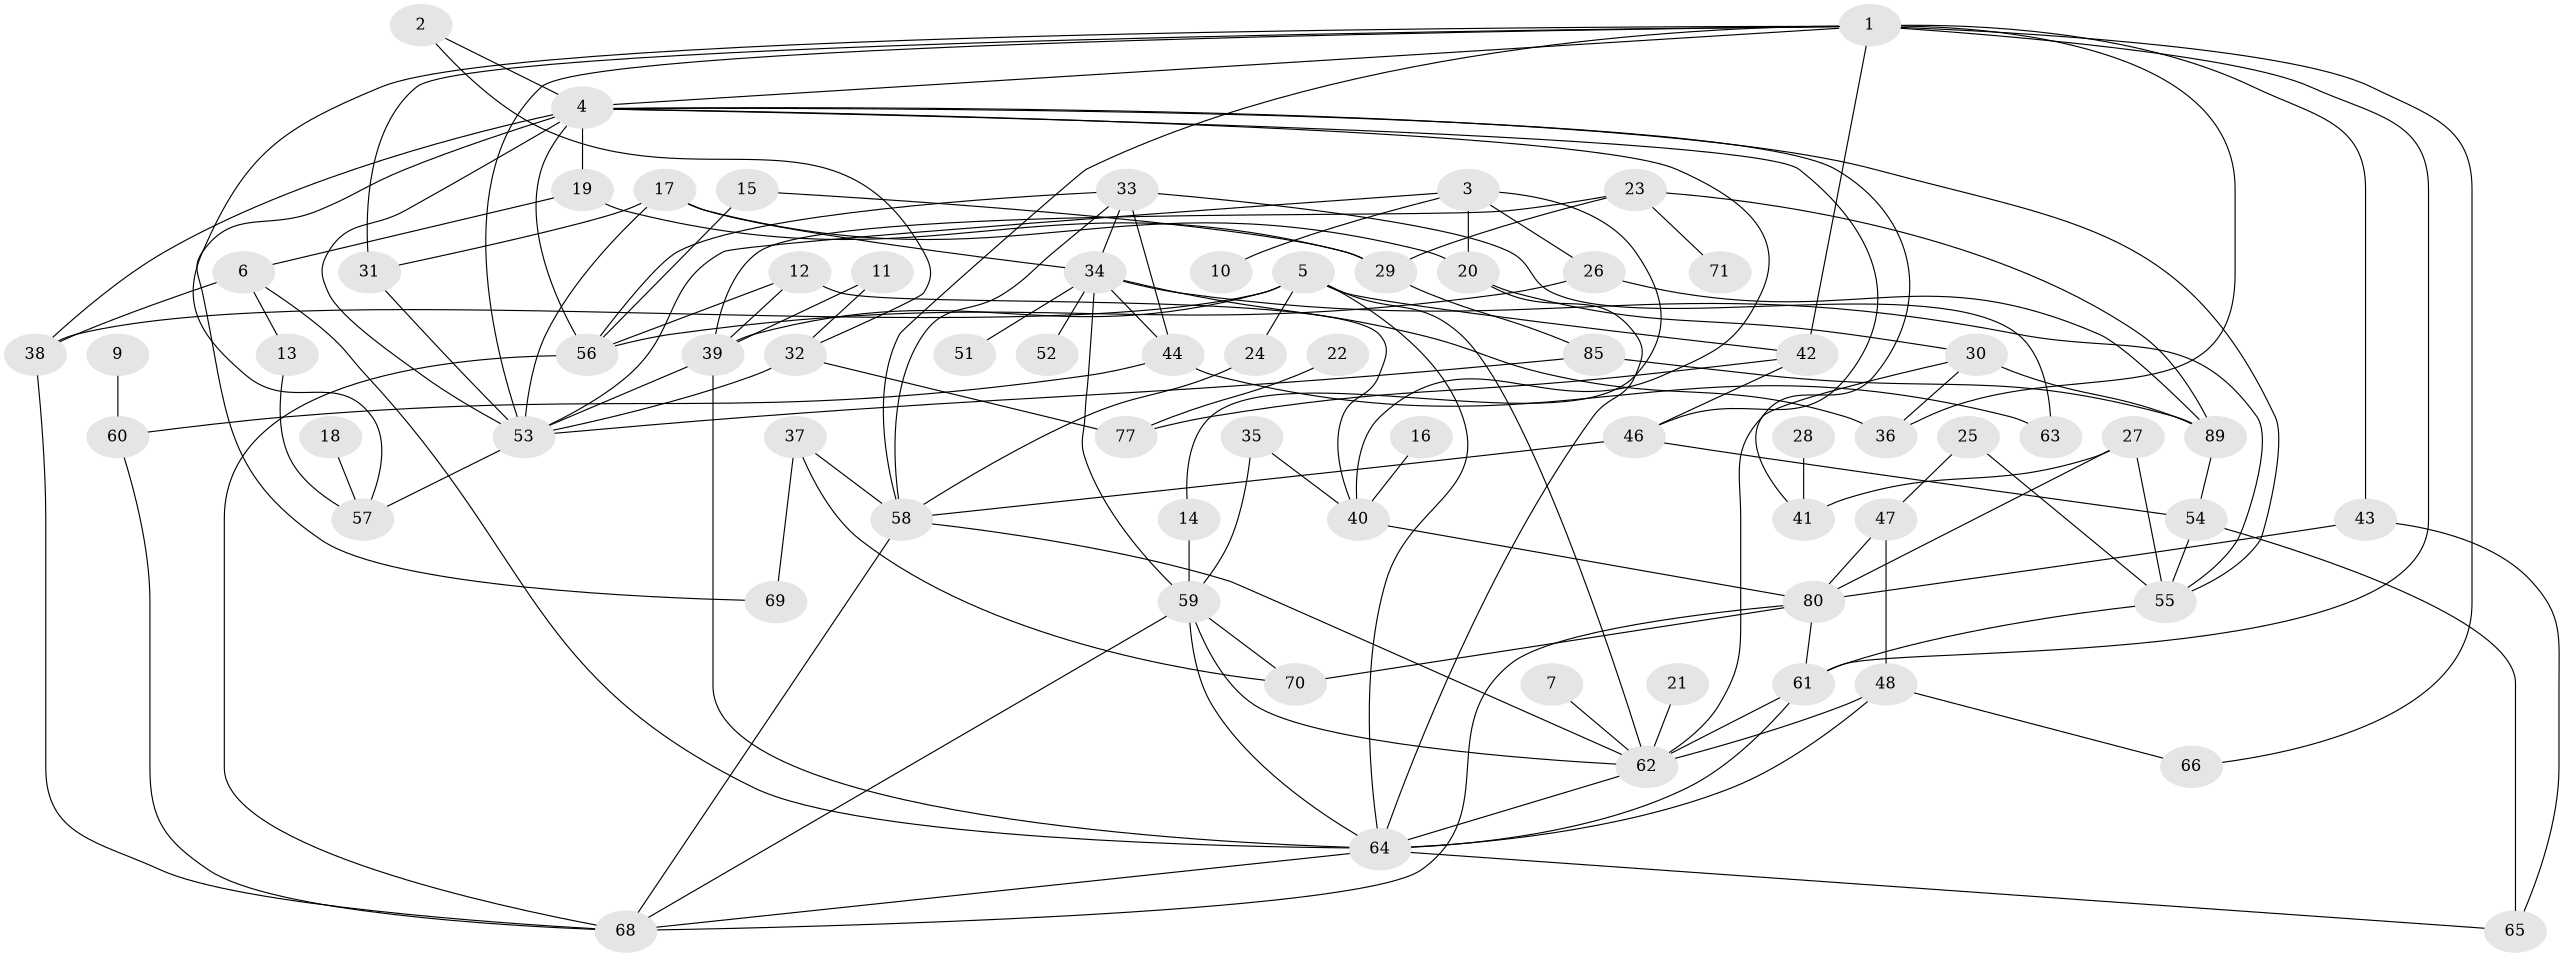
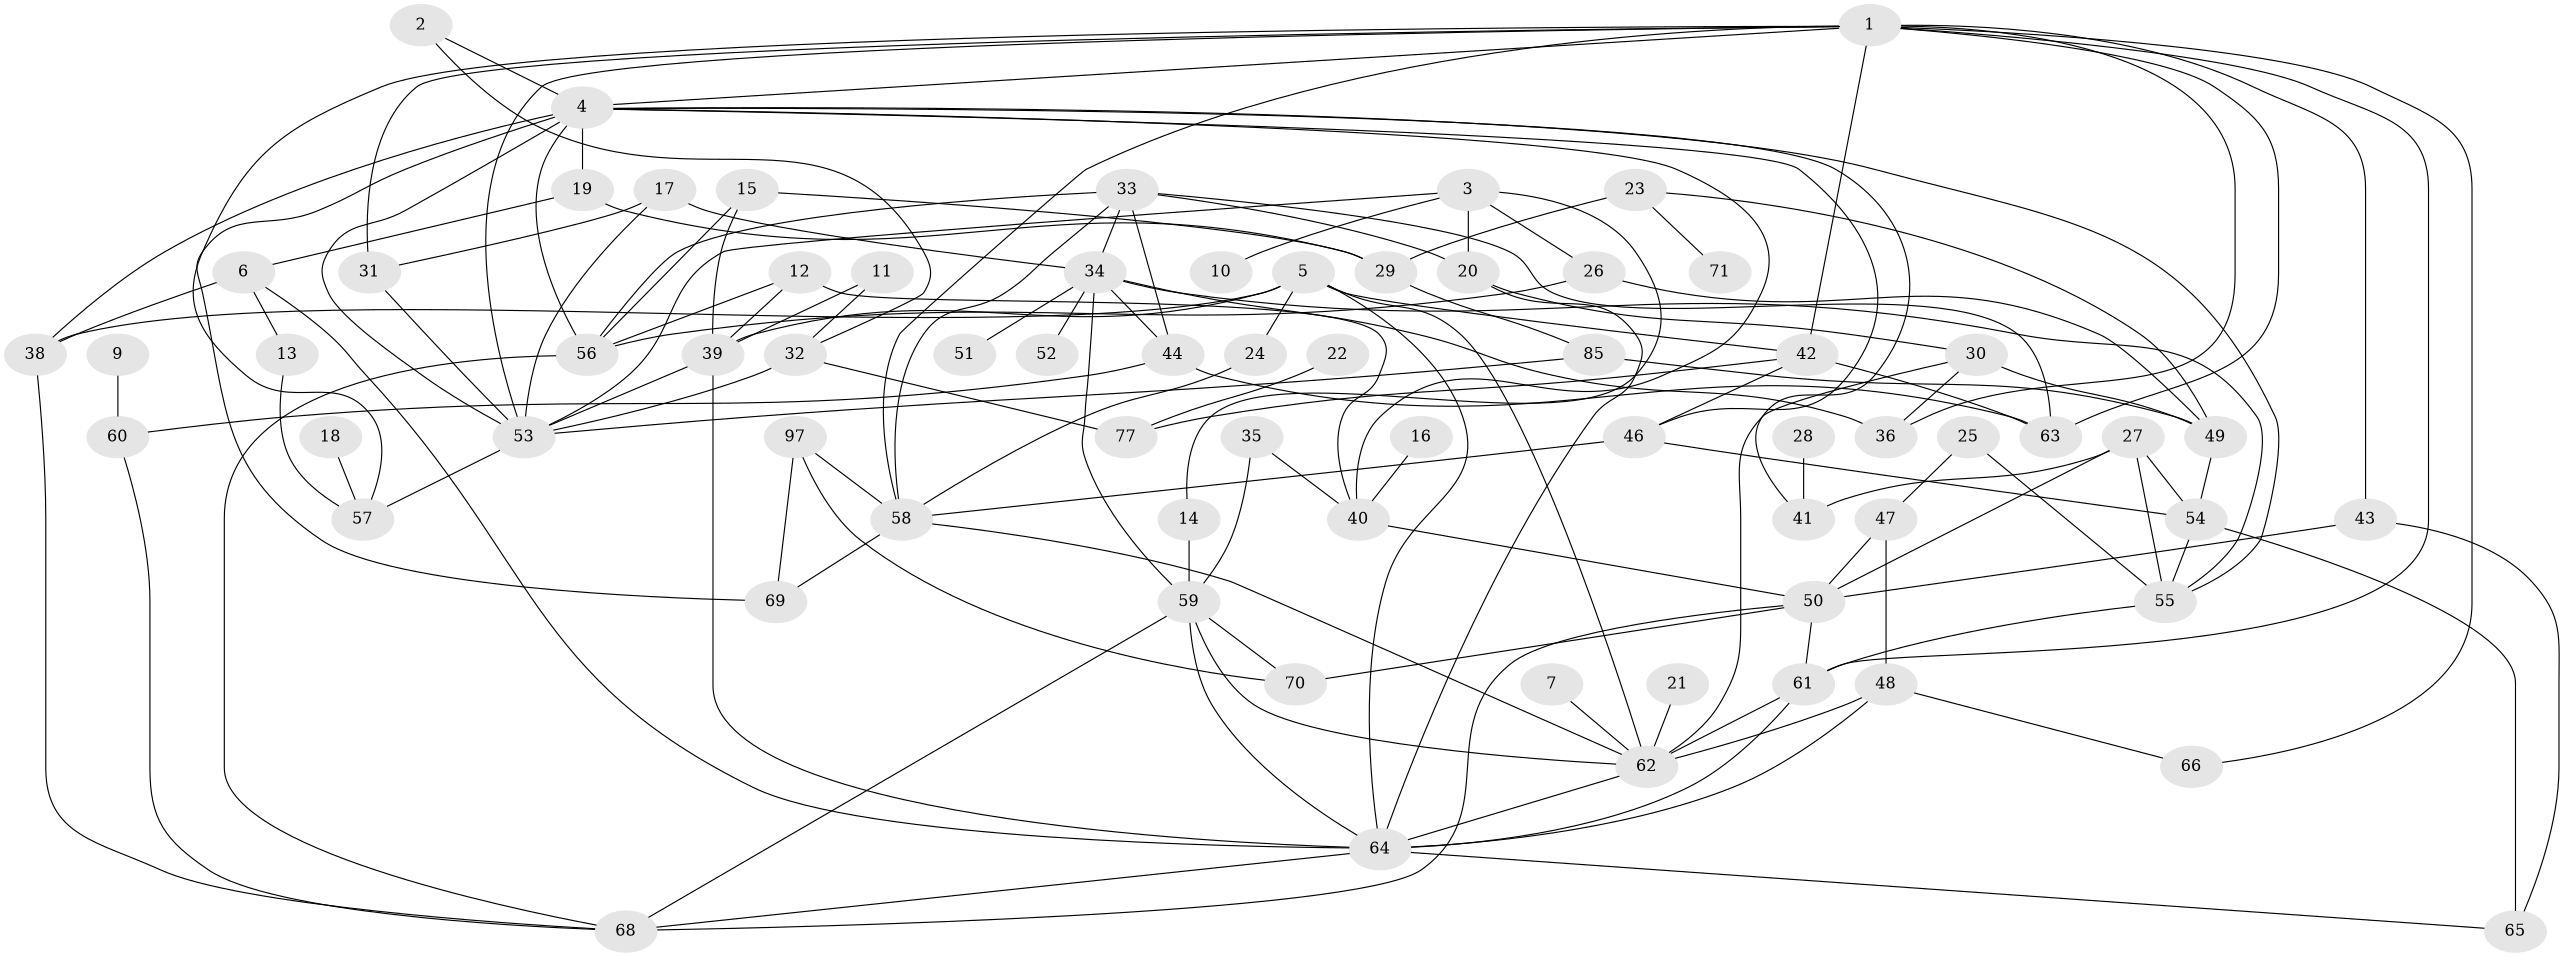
none -> (2271, 145)
(1228, 215) -> (717, 270)
(1258, 226) -> (1303, 219)
none -> (1947, 395)
(795, 437) -> (795, 437)
(2216, 437) -> (2216, 437)
none -> (2165, 478)
(1814, 602) -> (1814, 602)
(764, 726) -> (839, 561)
